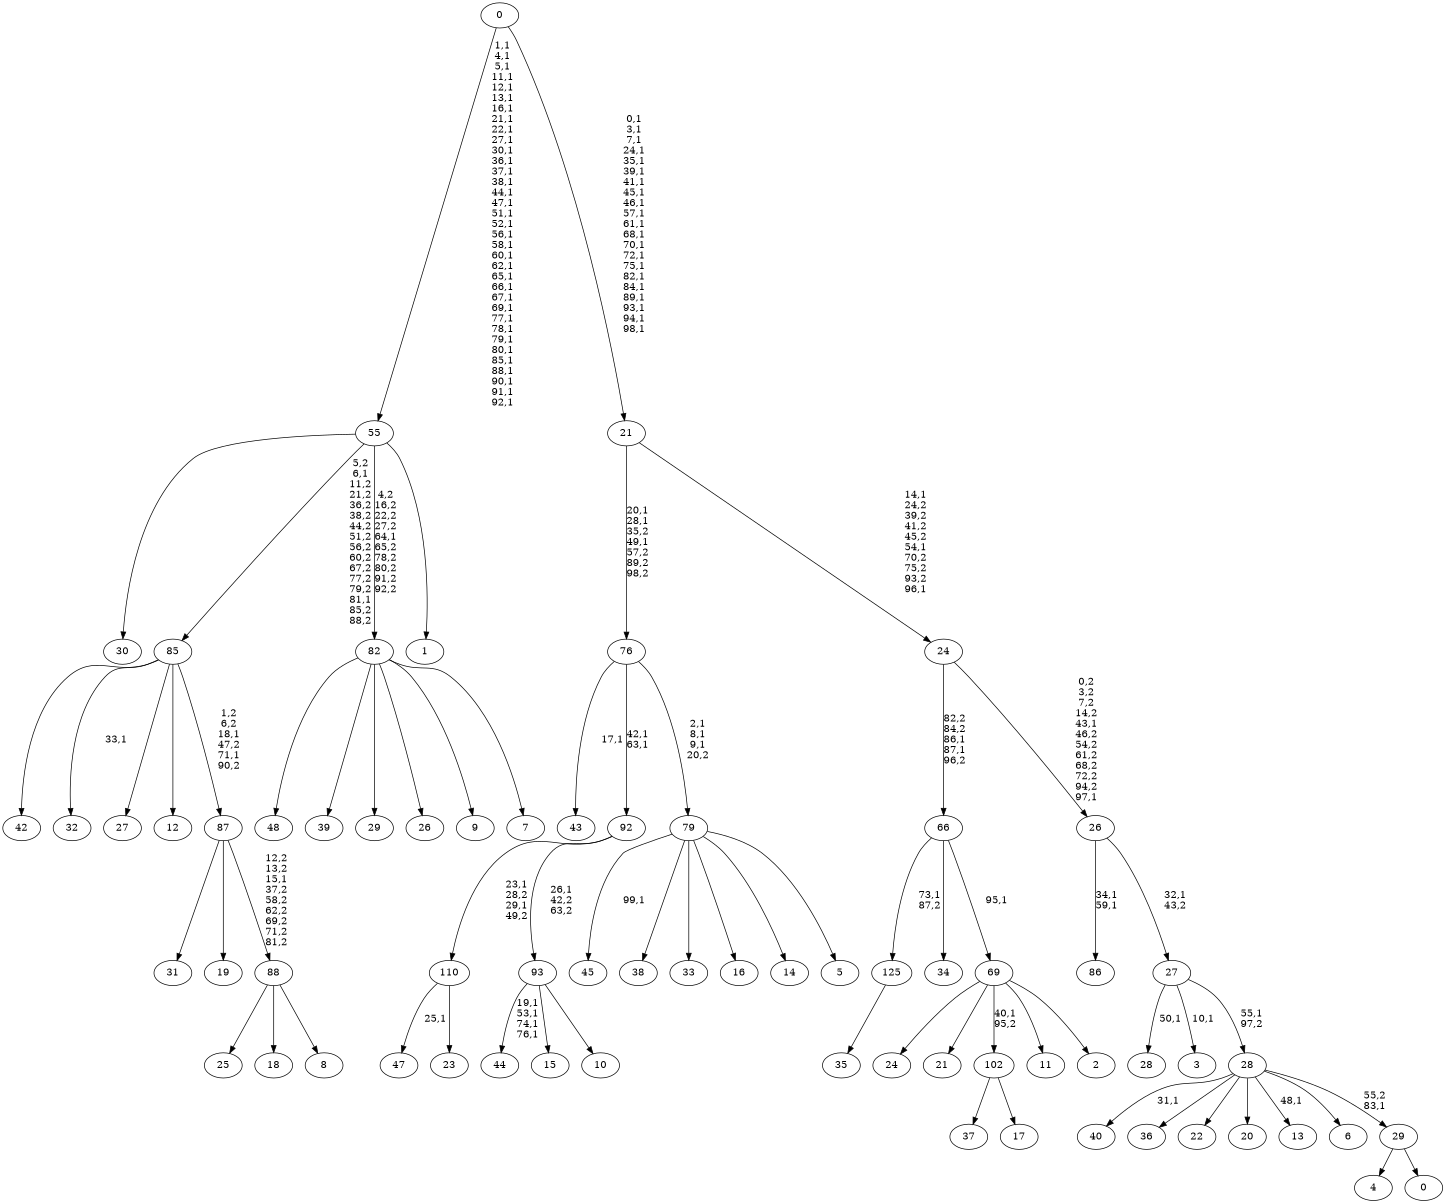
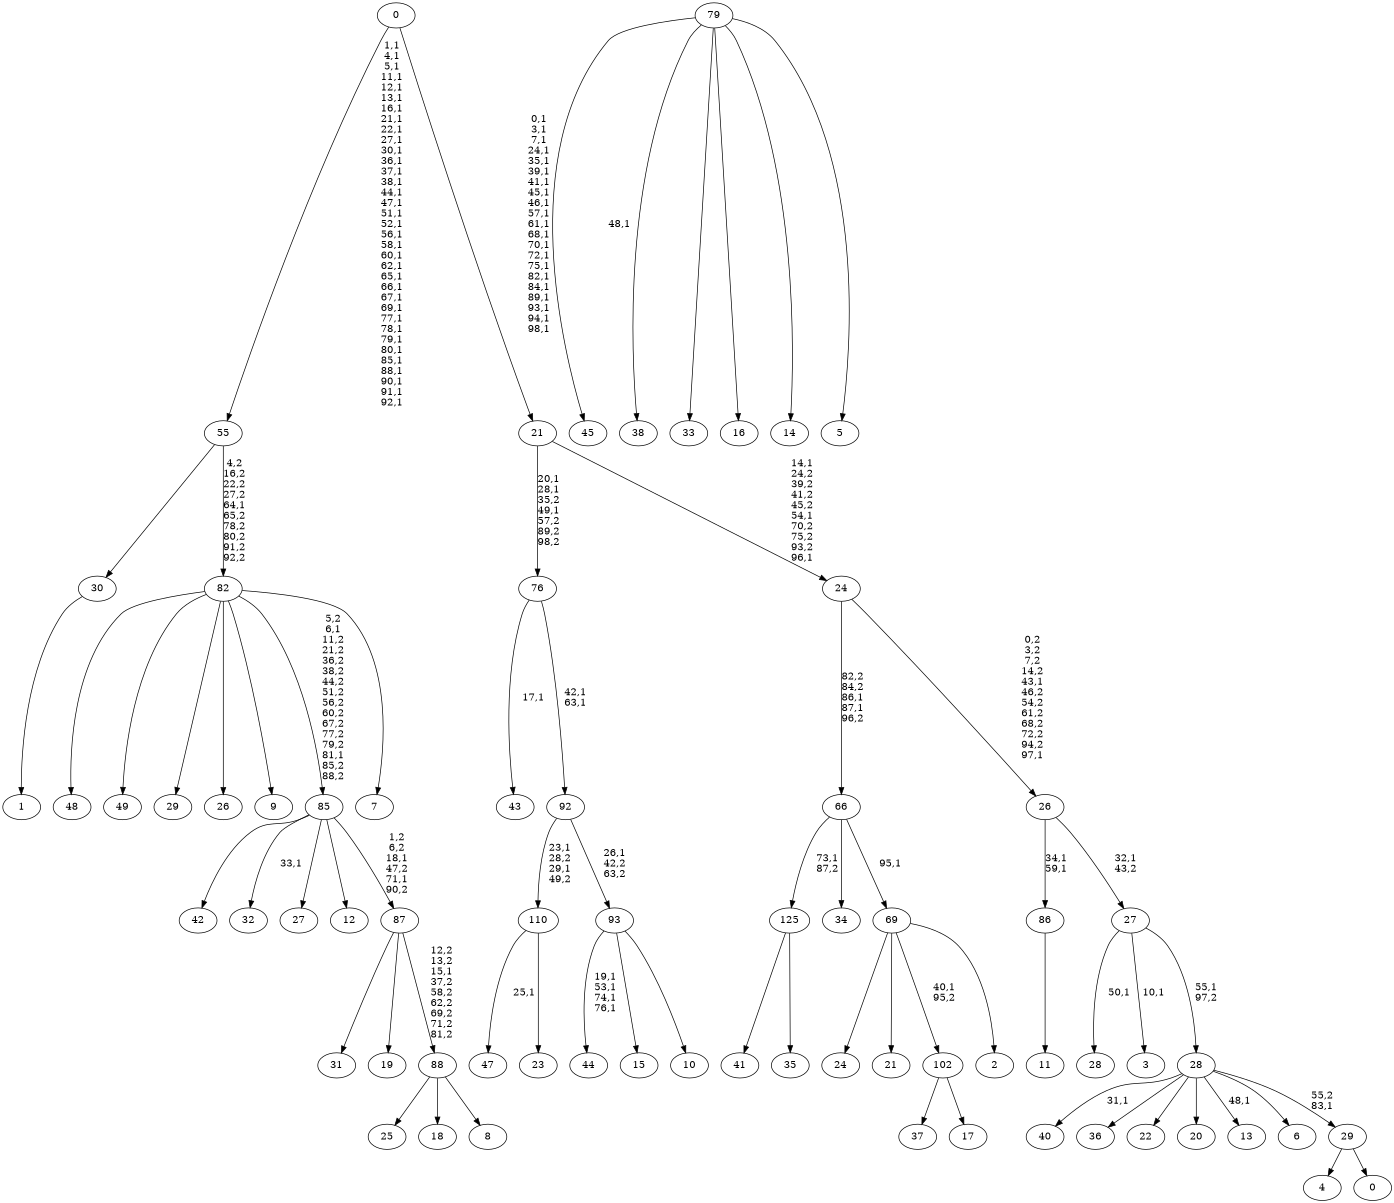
(422, 533) -> (33, 685)
(274, 538) -> (298, 683)
(673, 731) -> none
(324, 828) -> (122, 807)
(634, 901) -> (620, 224)
(1027, 1012) -> (1045, 989)
none -> (740, 1065)
